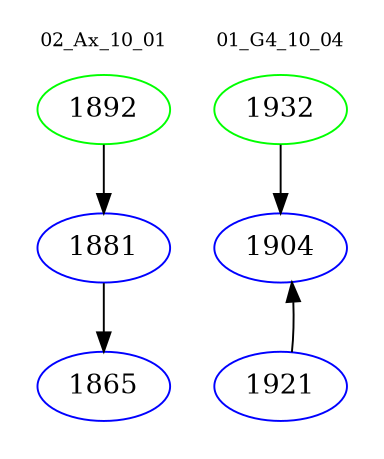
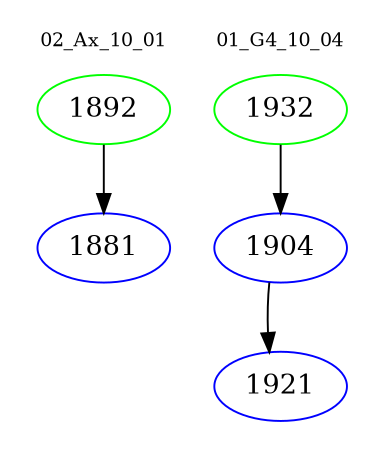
(293, 327) -> (268, 308)
(104, 386) -> none
